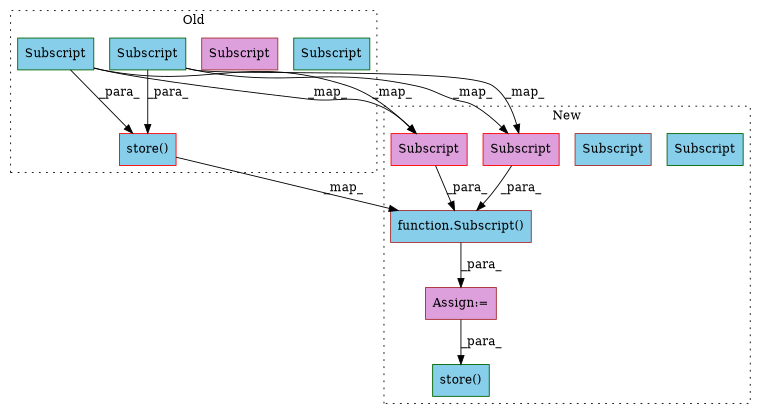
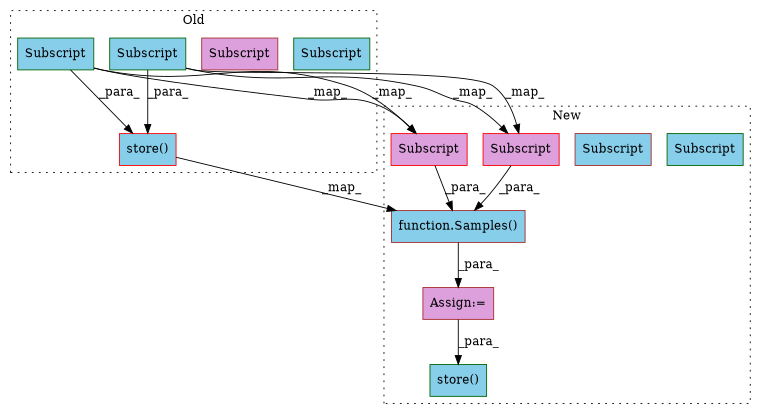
(461, 226) -> (458, 226)
